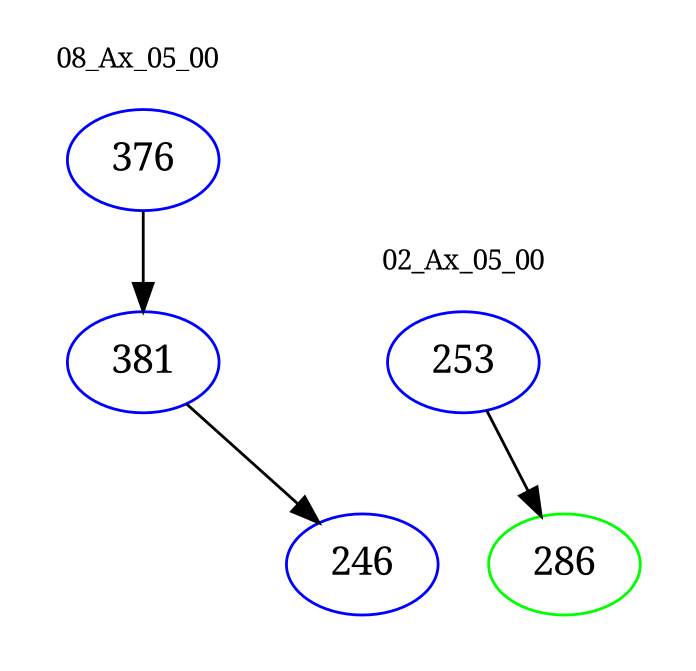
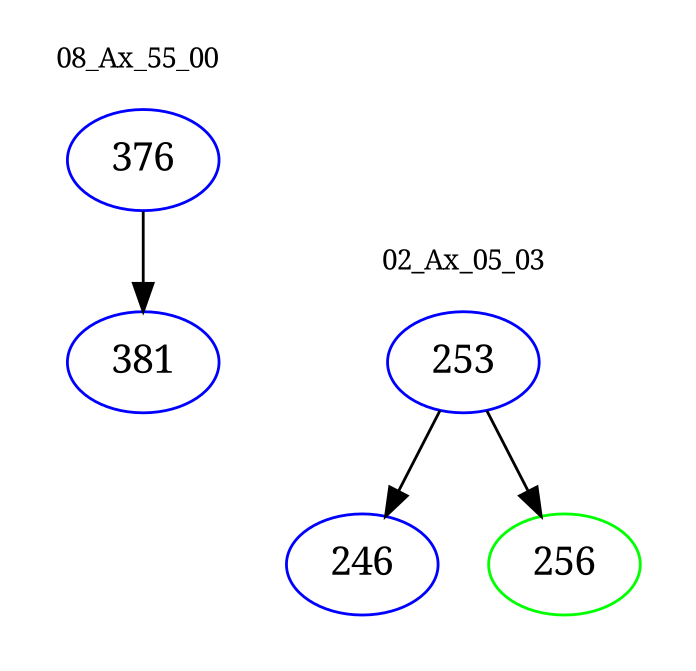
(138, 60) -> (138, 60)
(463, 263) -> (463, 263)
(242, 454) -> (419, 451)
(564, 564) -> (564, 564)
